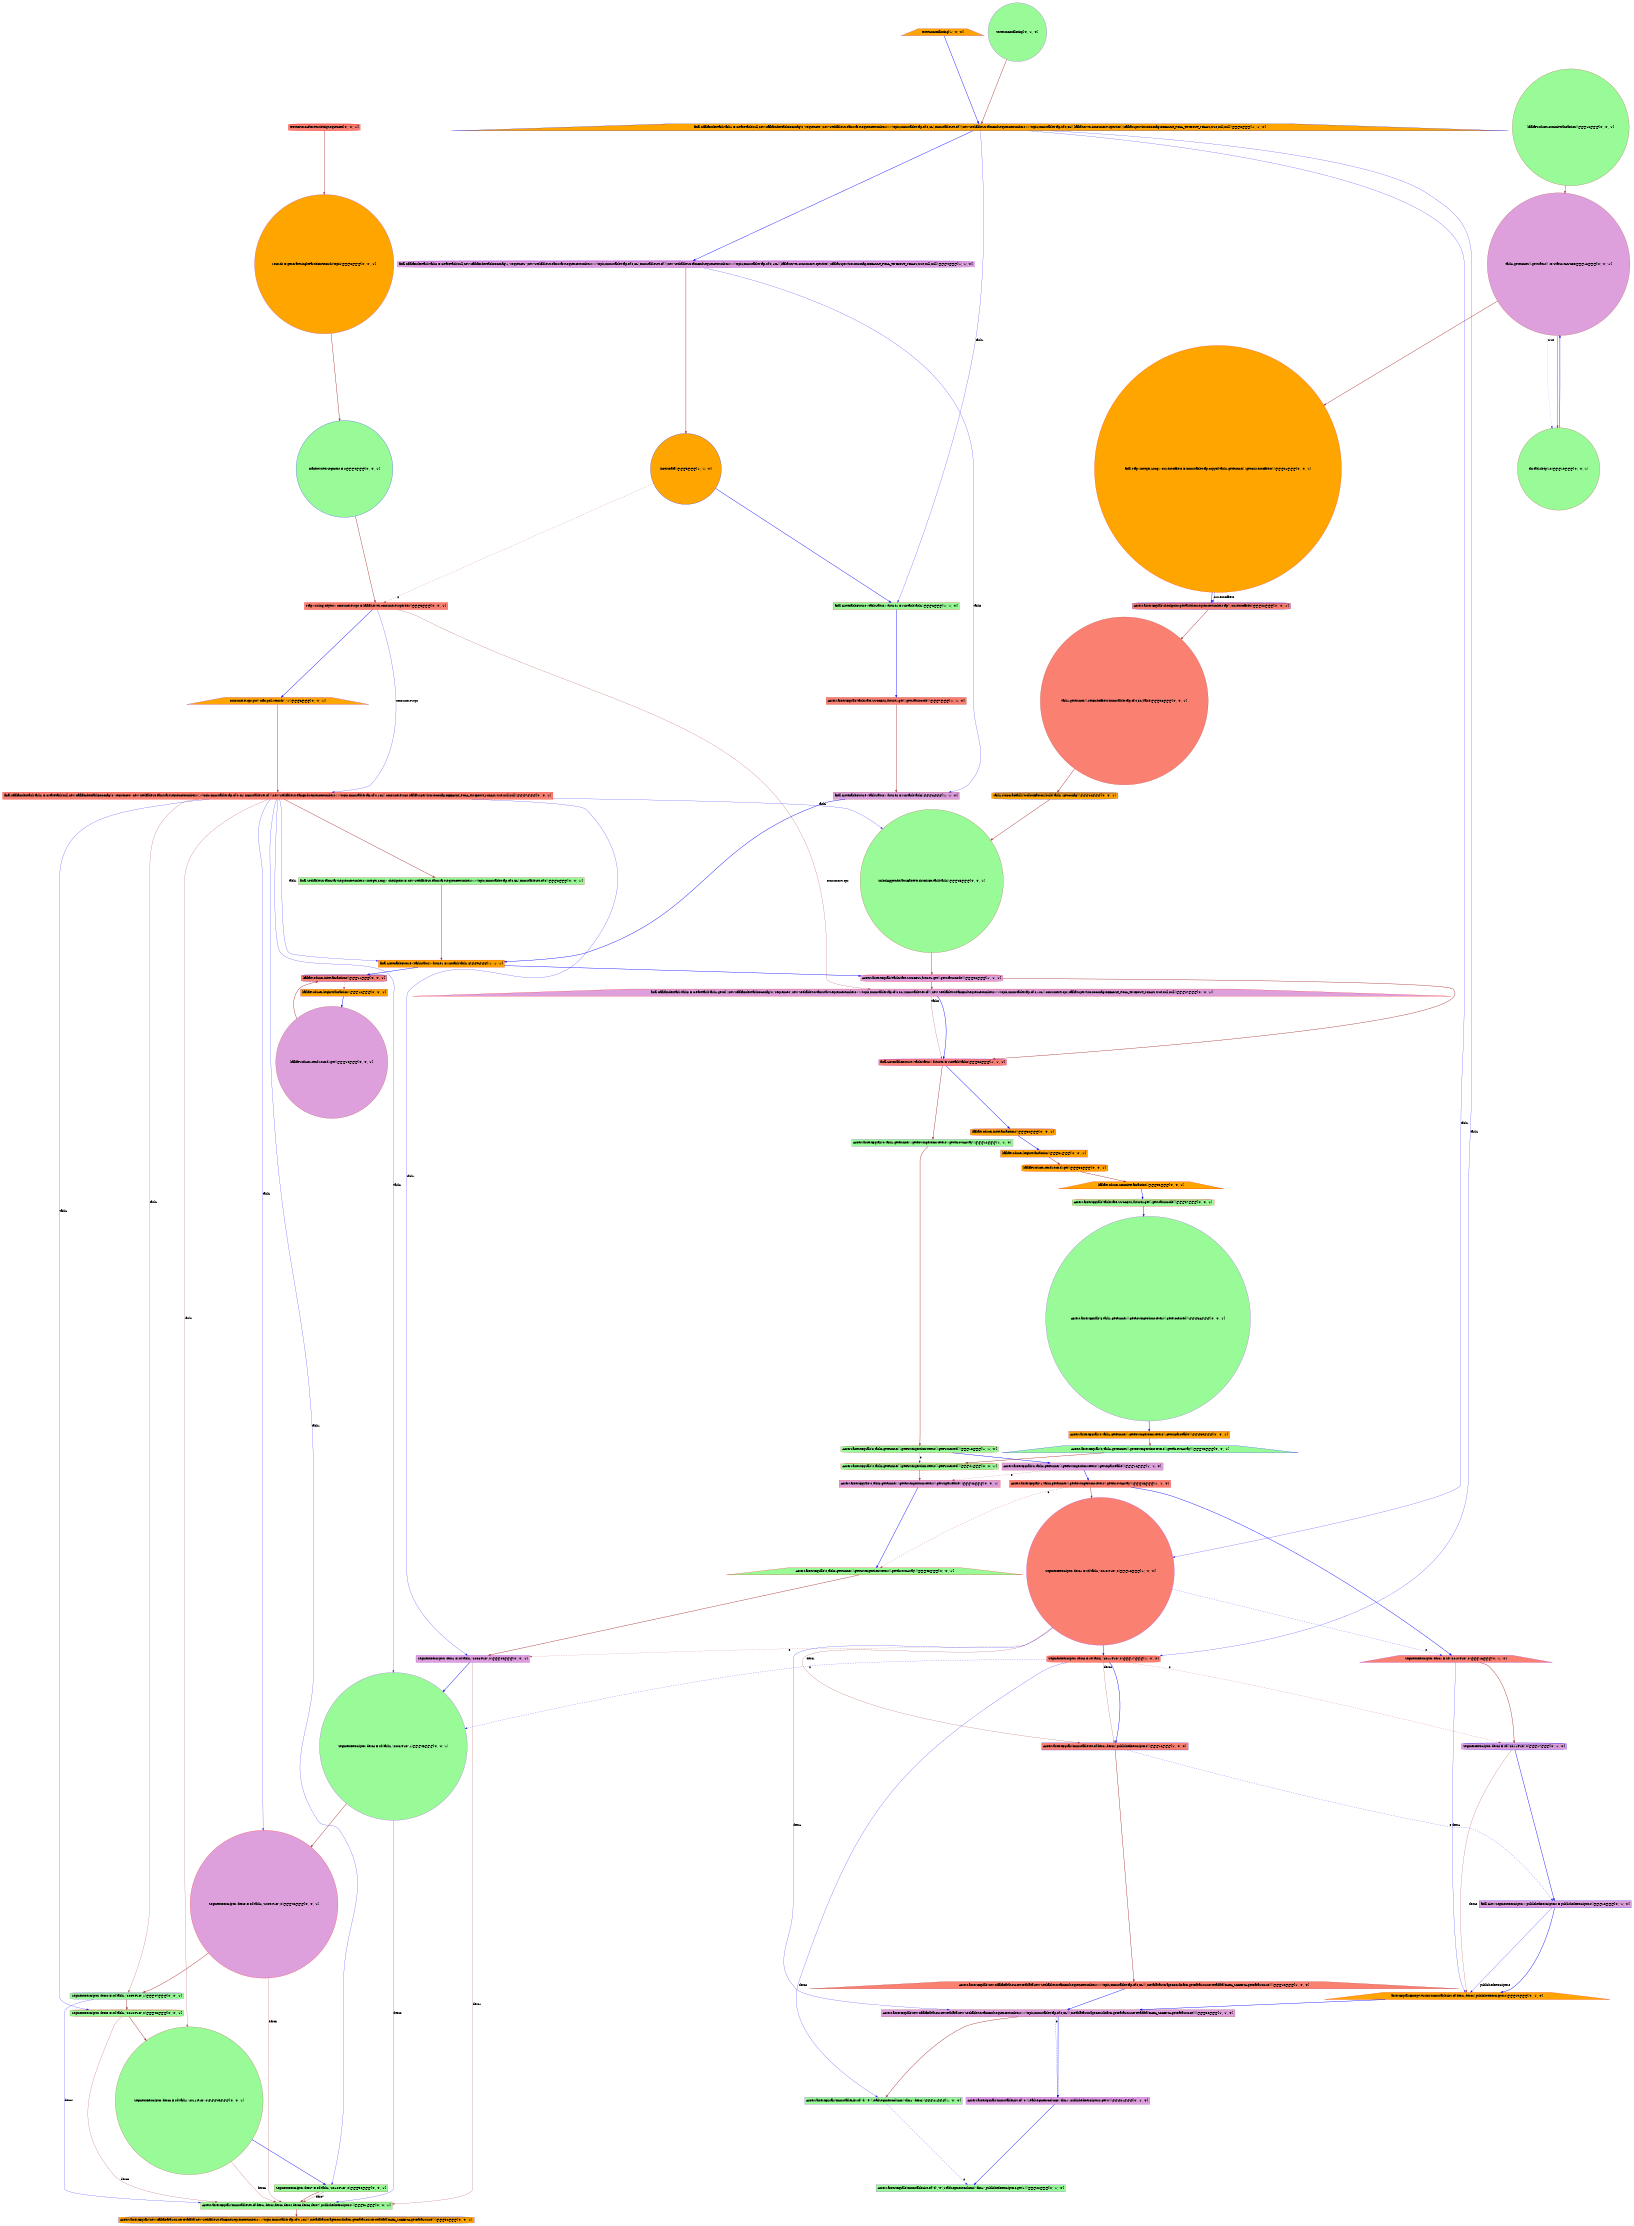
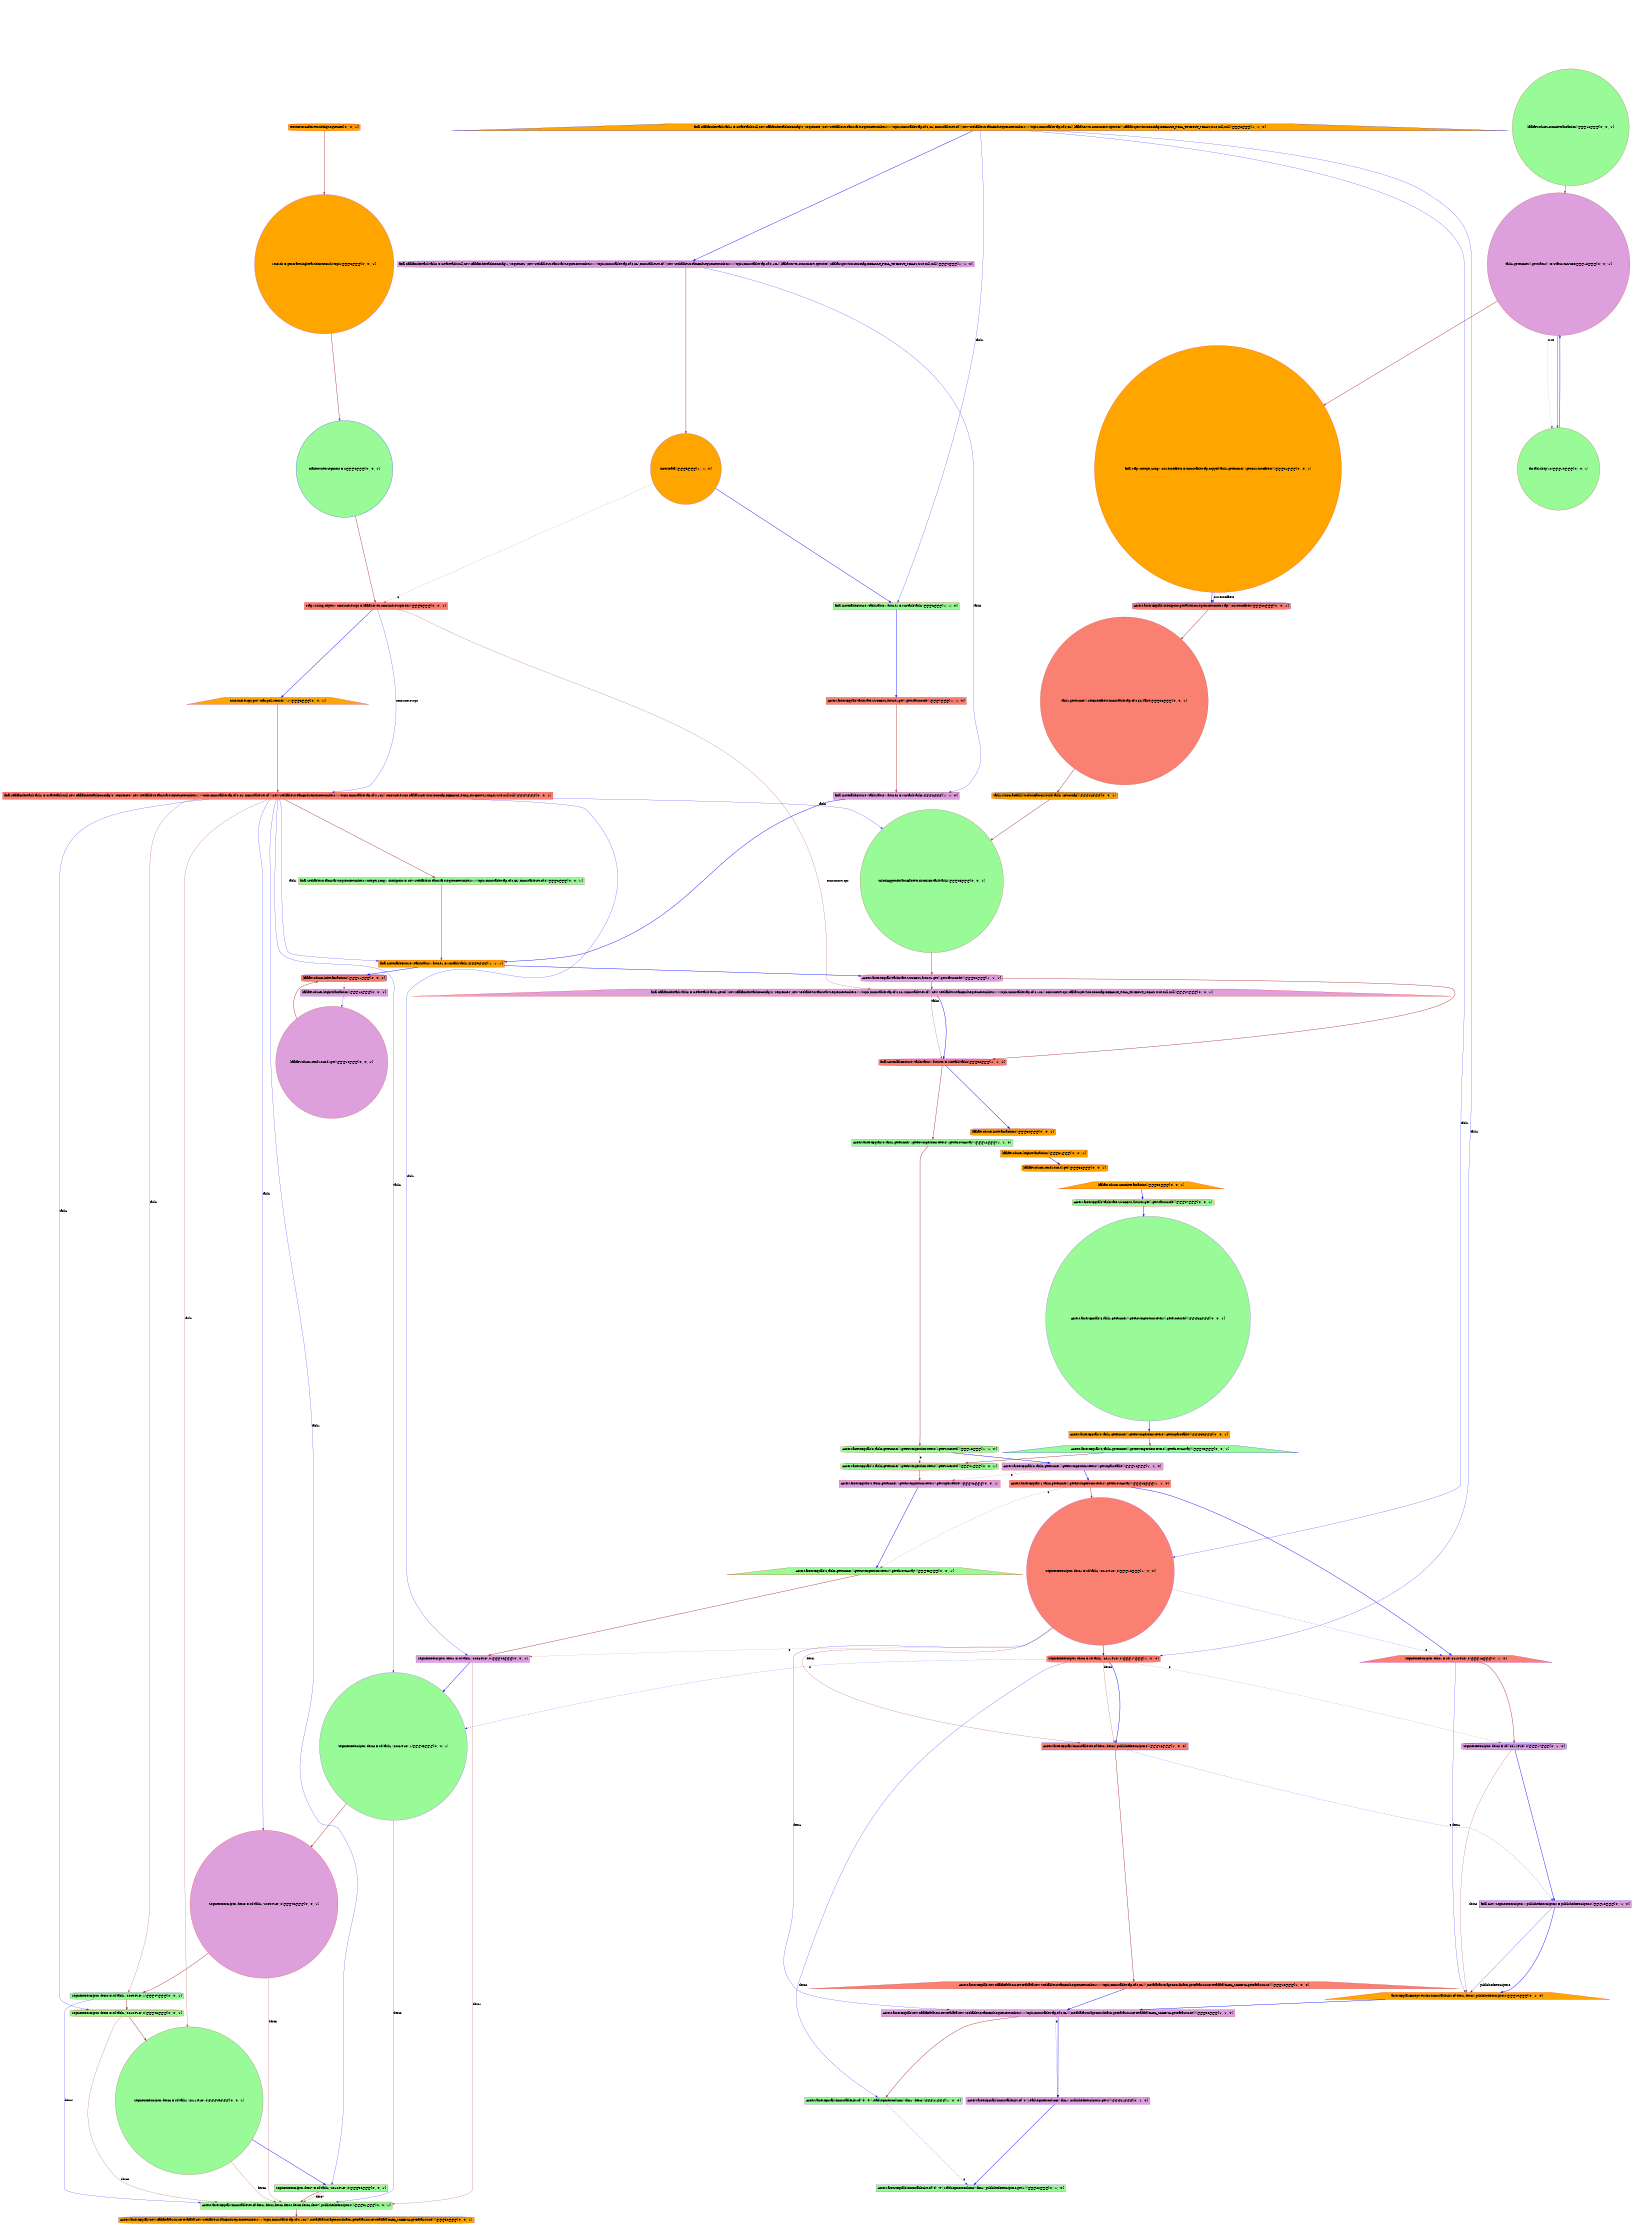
(943, 32) -> none
(1017, 32) -> none
(324, 127) -> (324, 127)
(686, 469) -> (686, 469)
(344, 993) -> (344, 993)
(343, 1001) -> (343, 1001)
(1028, 1142) -> none
(1054, 1160) -> (1054, 1160)
(1102, 1176) -> none
